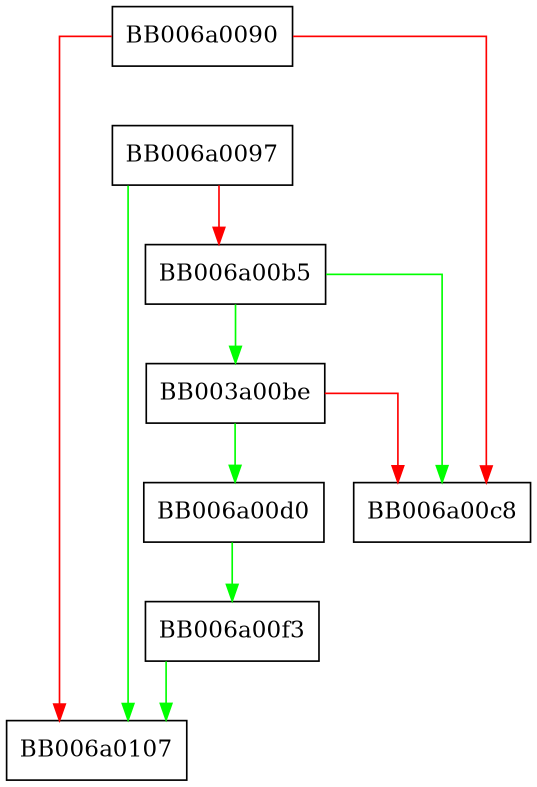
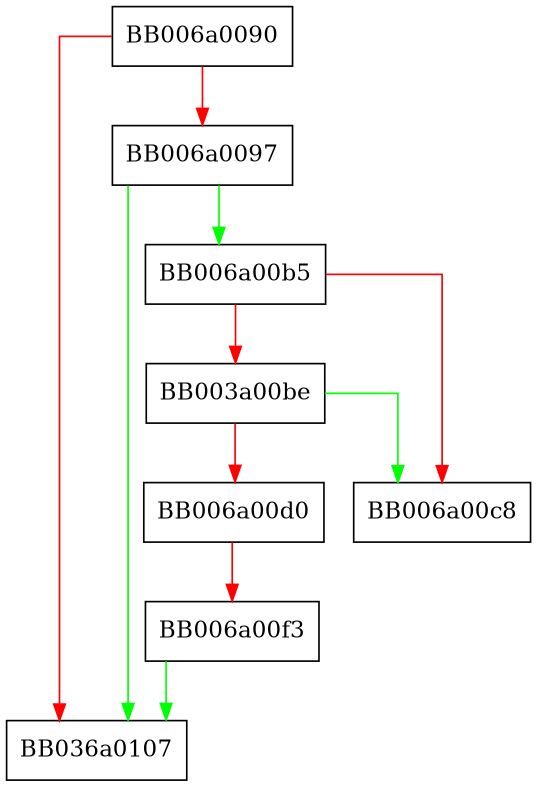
(486, 155) -> (202, 87)
(219, 206) -> (219, 206)
(442, 312) -> (442, 312)
(236, 325) -> (236, 325)
(398, 393) -> (398, 393)
(235, 444) -> (235, 444)
(232, 563) -> (232, 563)
(97, 750) -> (97, 750)
